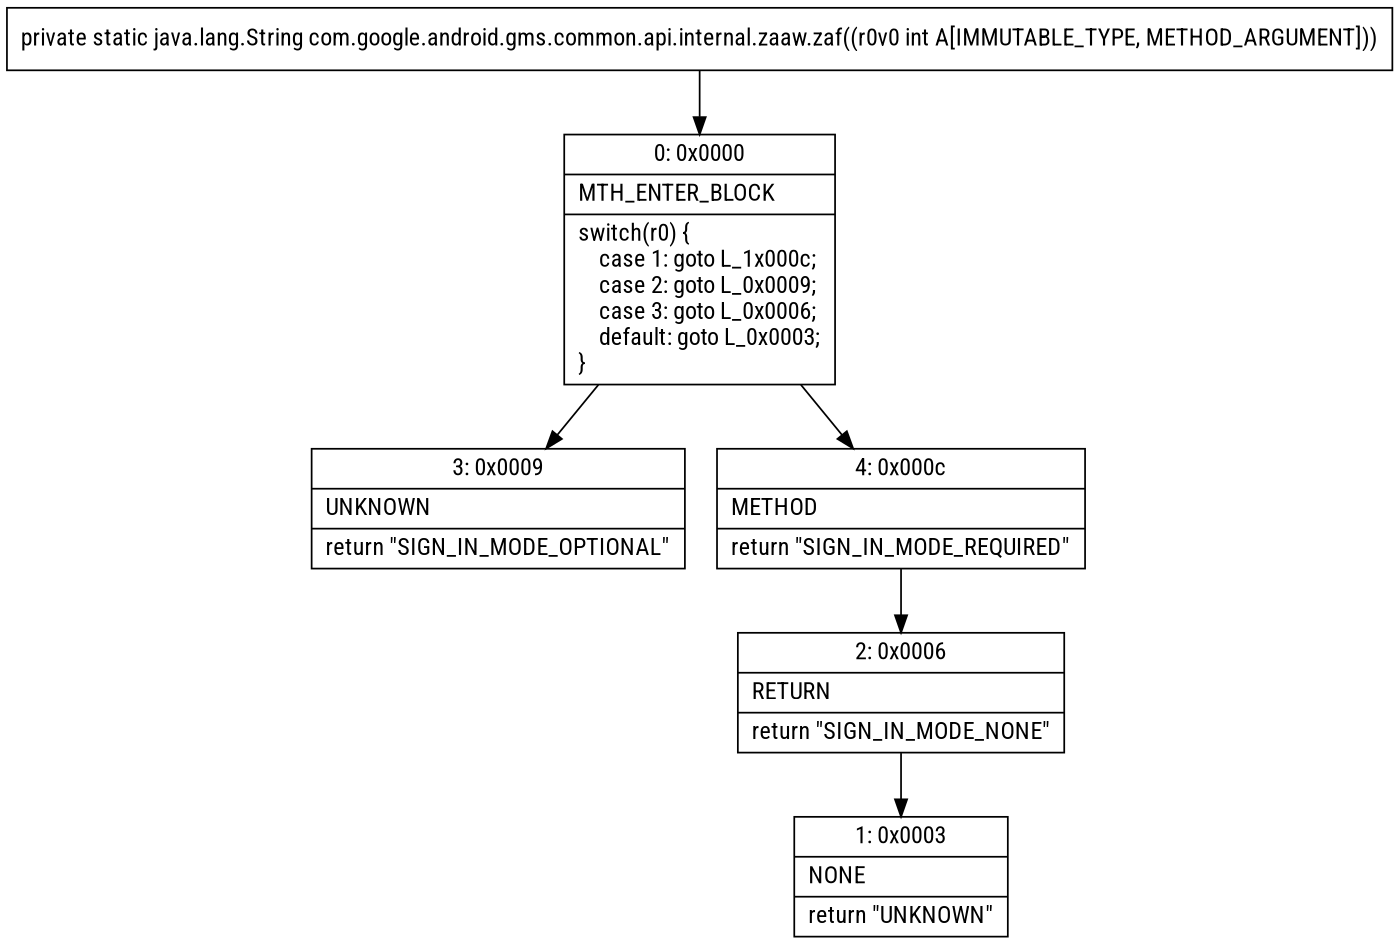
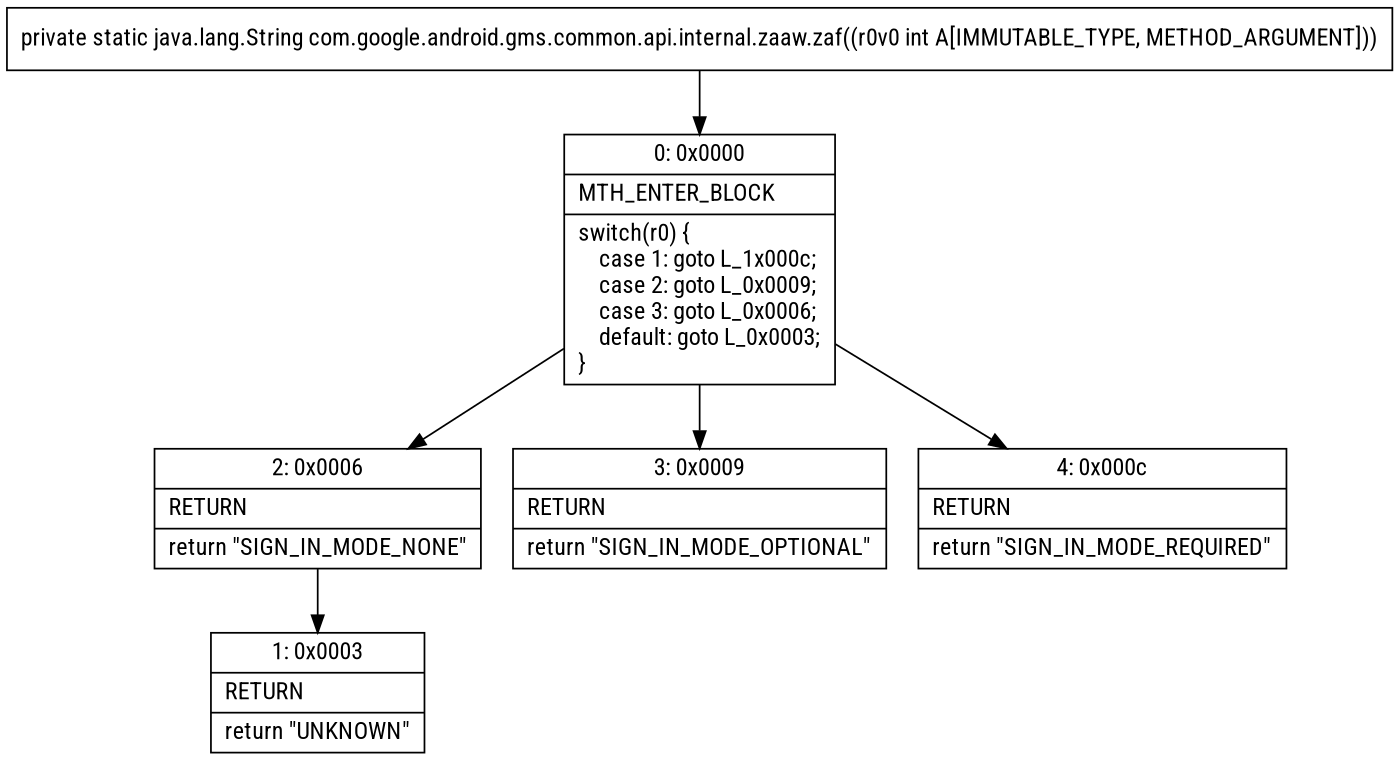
(378, 508) -> (567, 508)
(775, 508) -> (972, 508)
(901, 592) -> (494, 394)
(838, 876) -> (265, 692)
